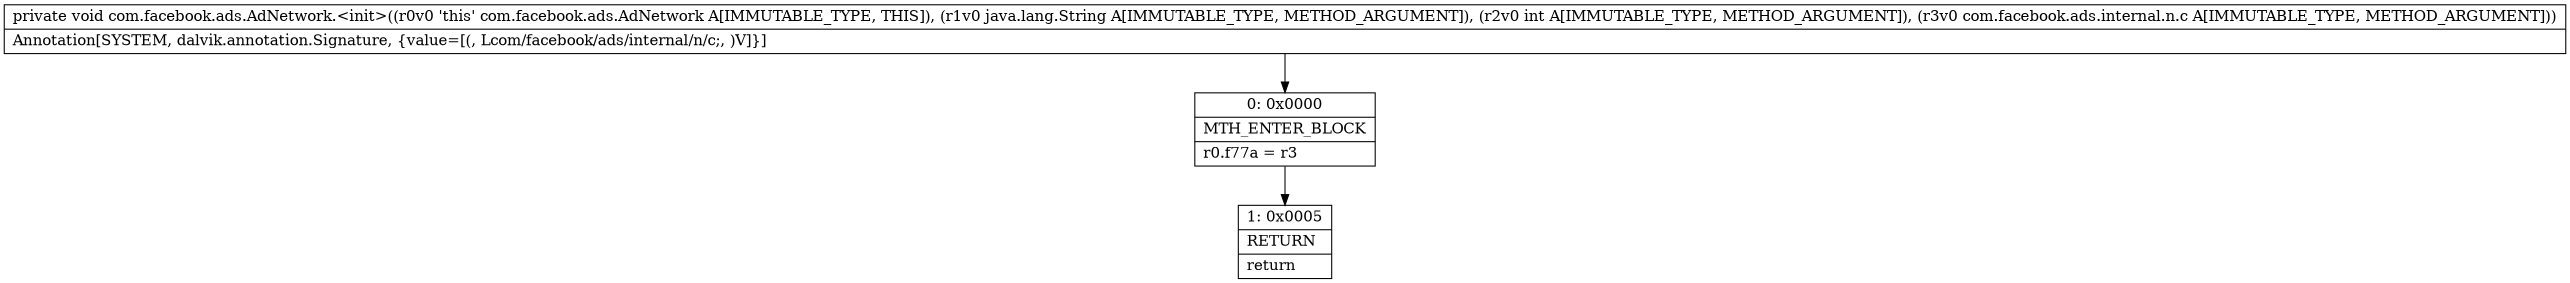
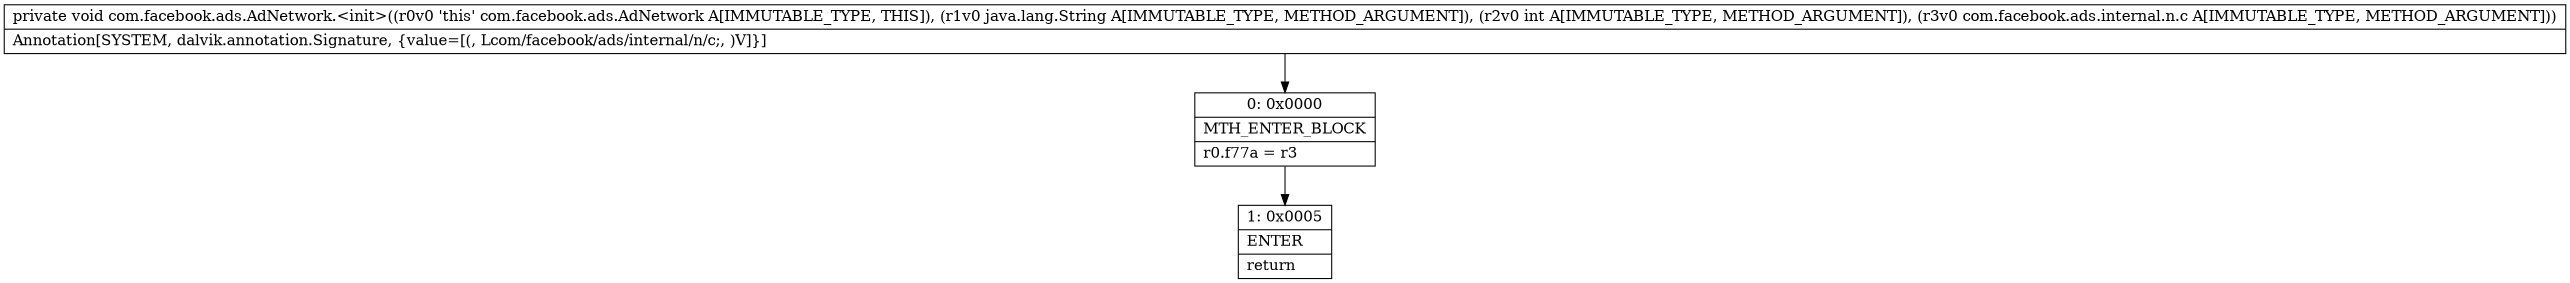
(1281, 241) -> (1275, 241)
